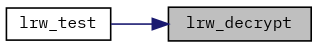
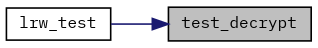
(240, 24) -> (240, 24)
